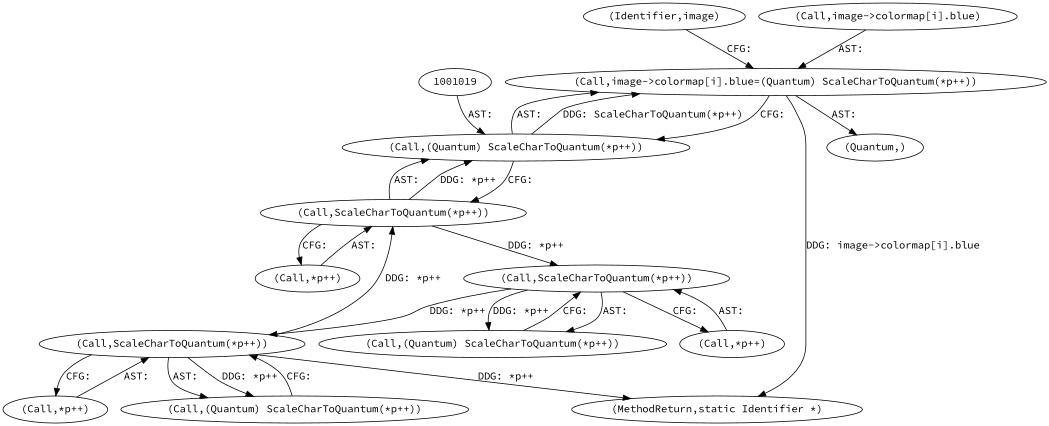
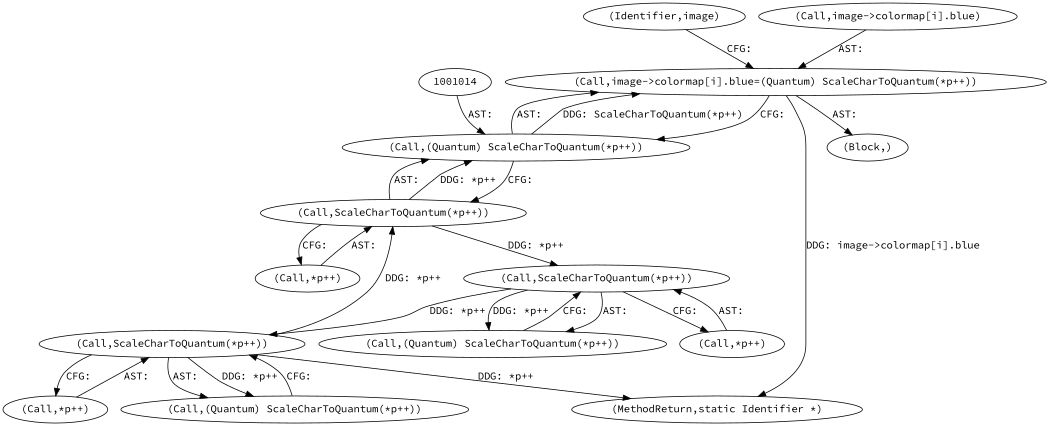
(455, 82) -> (455, 82)
(875, 148) -> (868, 148)
